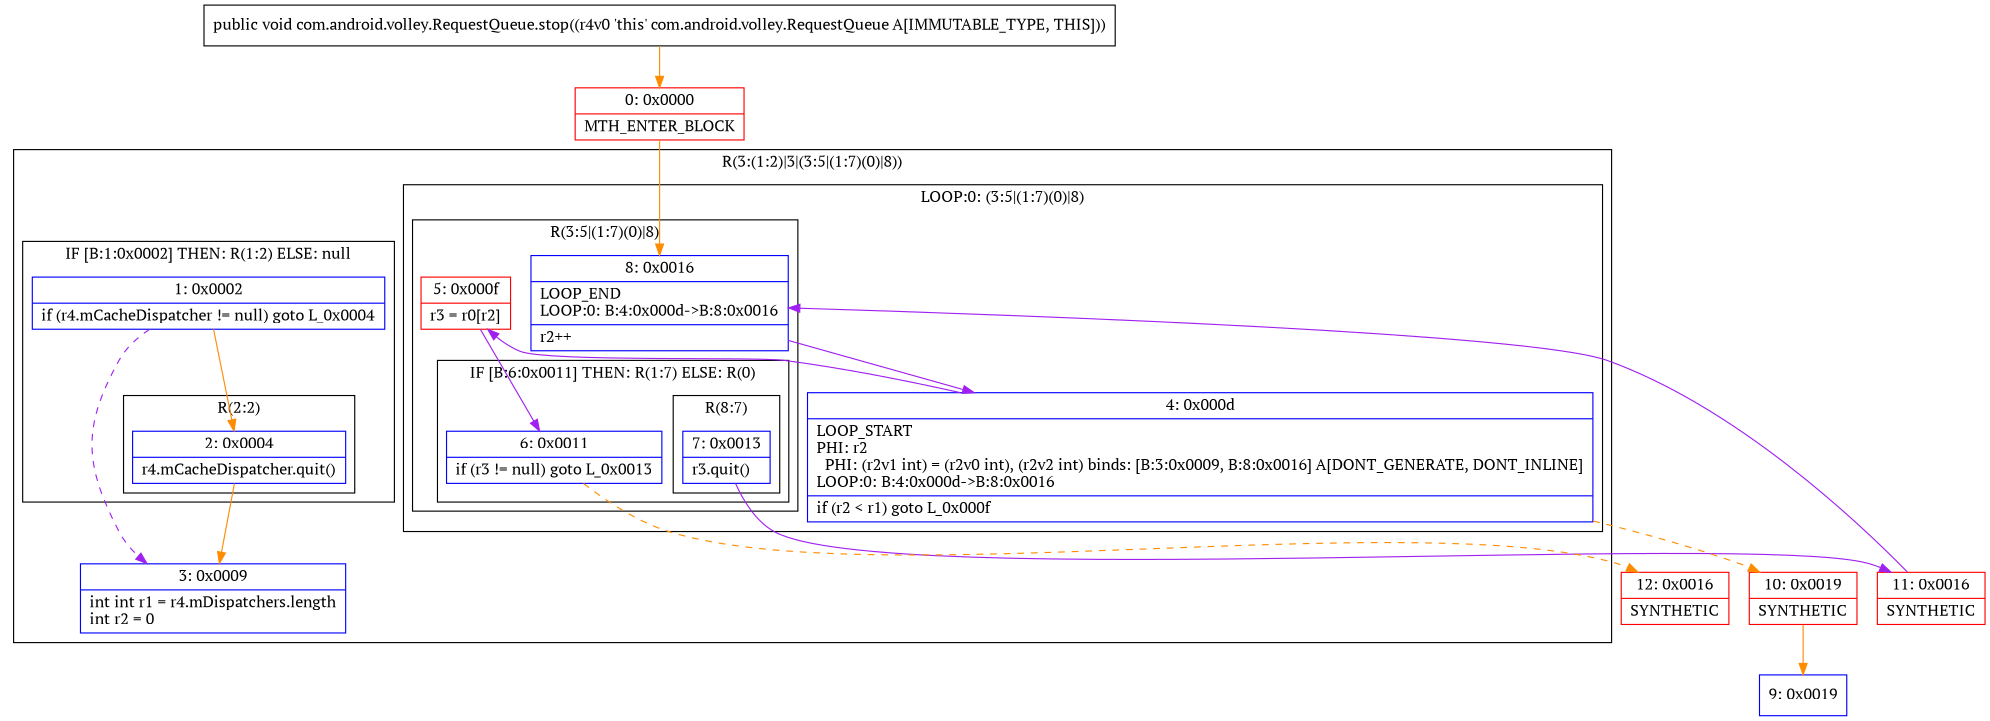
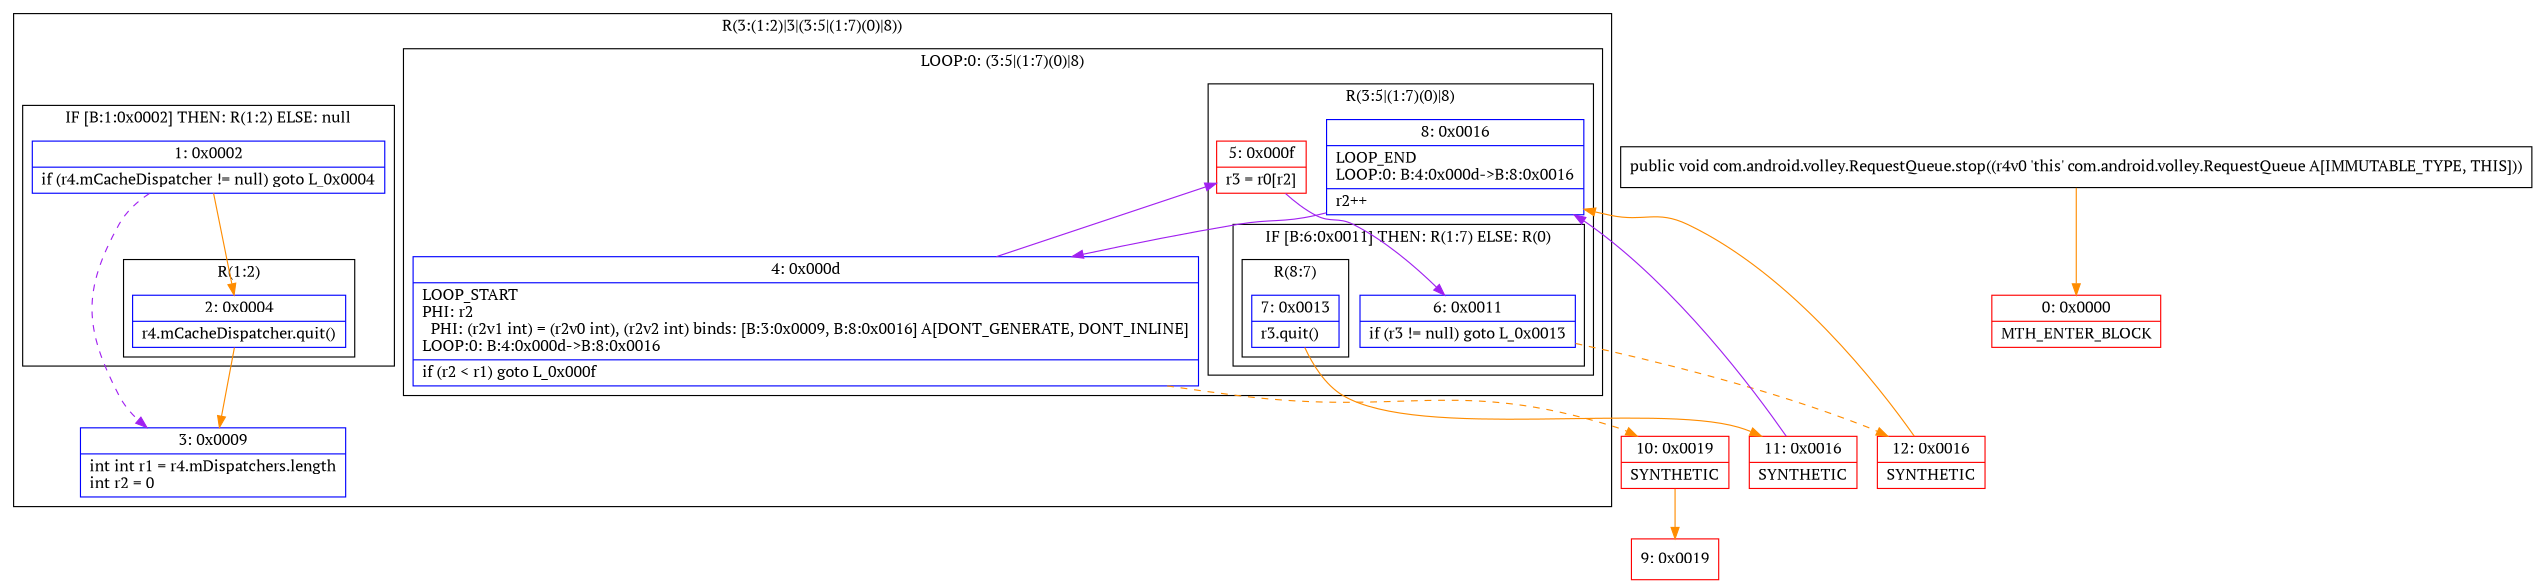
(660, 192) -> (1778, 285)
(239, 409) -> (239, 273)
(1295, 558) -> (1515, 419)
(1803, 695) -> (1675, 559)
